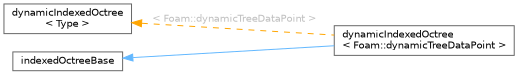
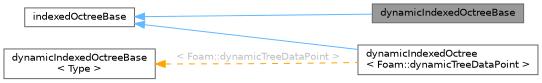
none -> (448, 13)
(68, 19) -> (80, 64)
